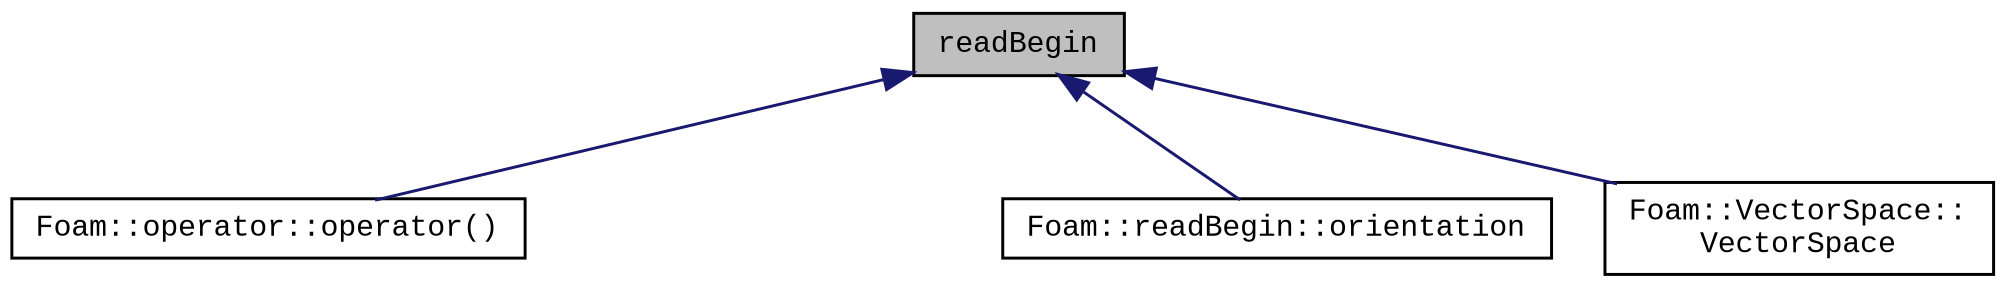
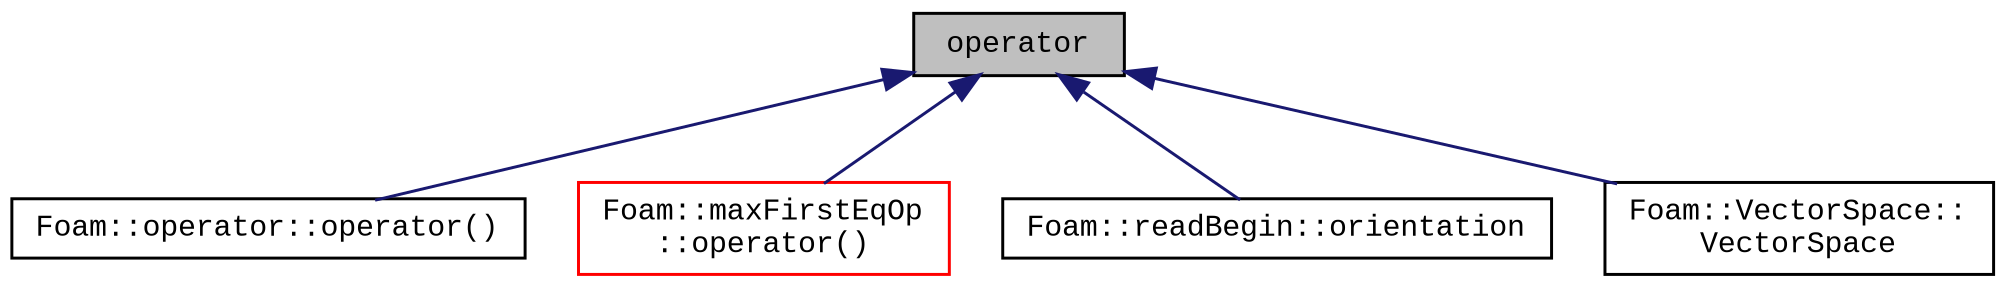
(1019, 44) -> (1019, 44)
none -> (764, 228)
